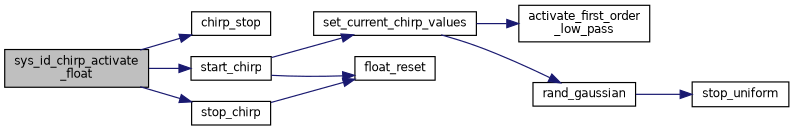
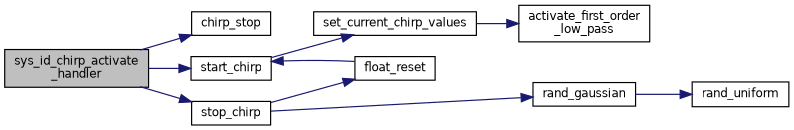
(496, 54) -> (396, 104)
(77, 68) -> (77, 68)
(307, 76) -> (319, 60)
(741, 94) -> (741, 94)
